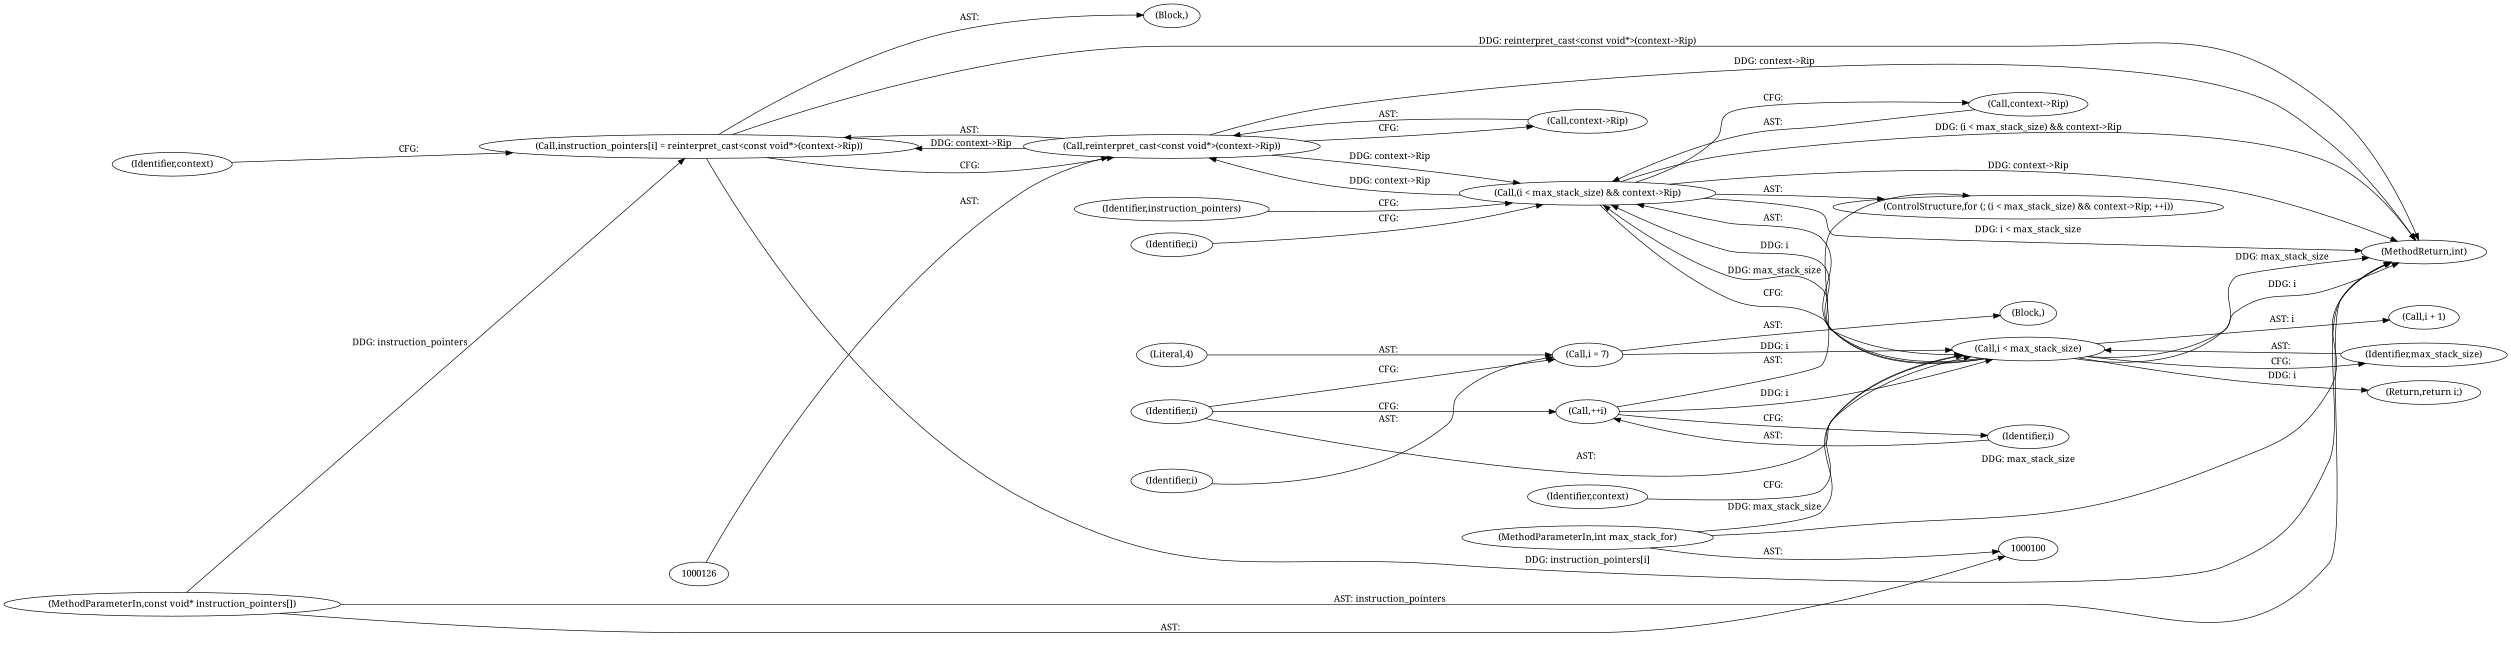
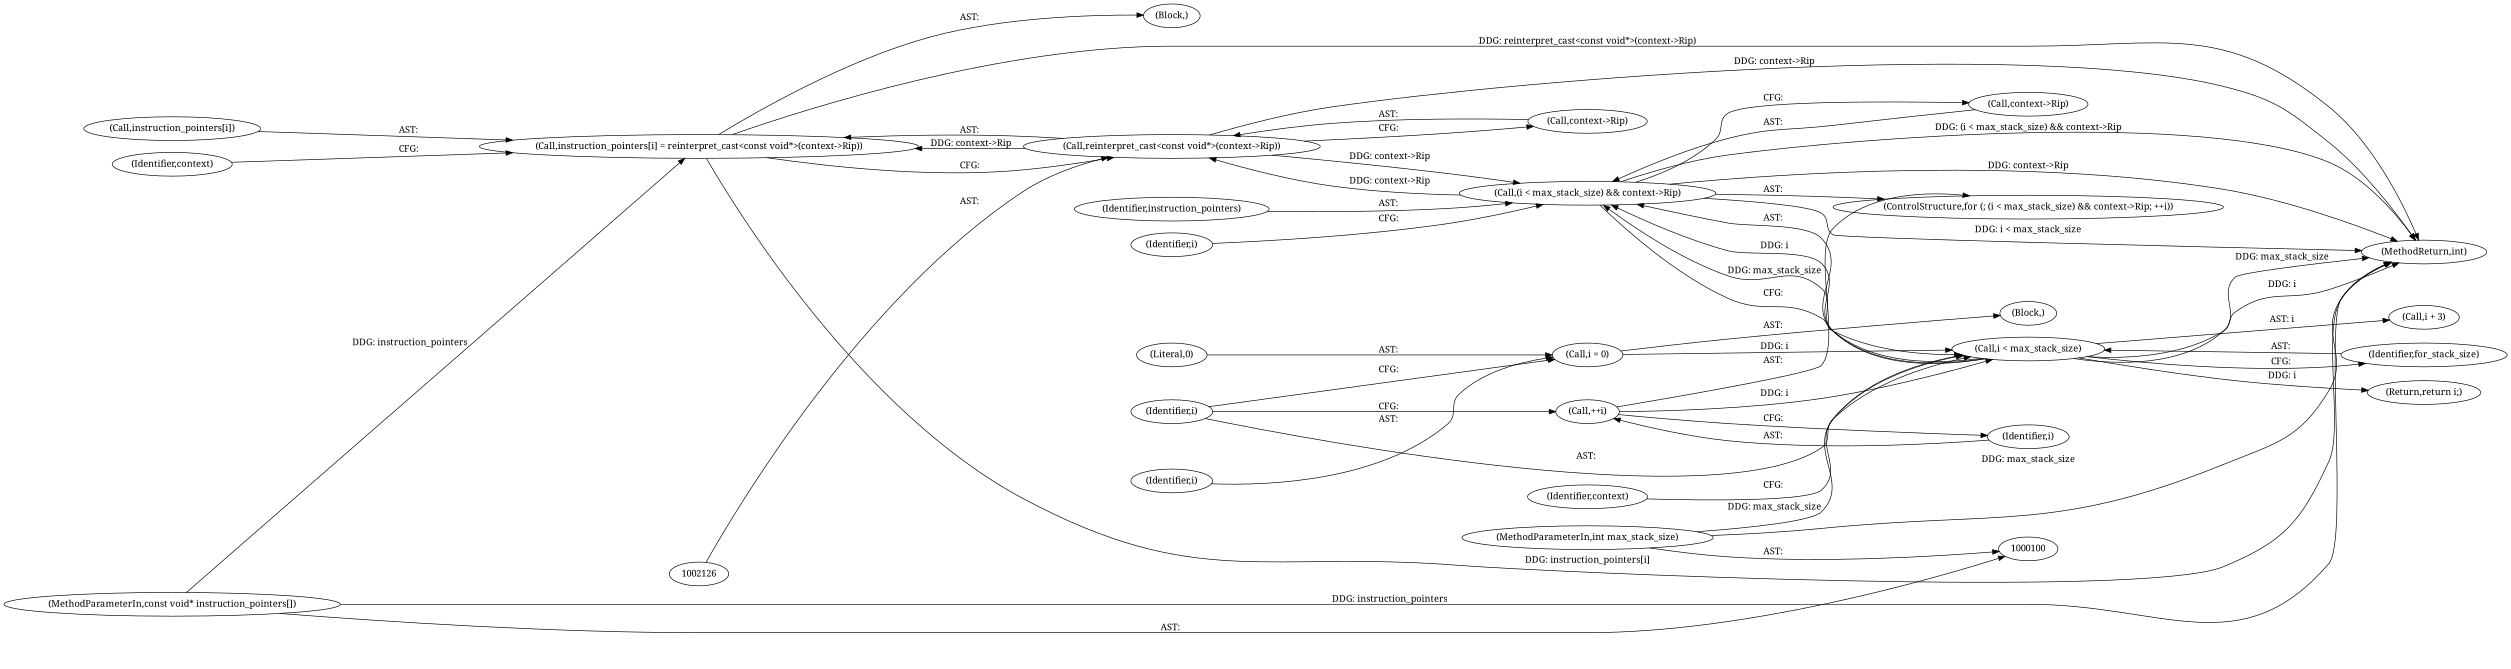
none -> (172, 129)
(1390, 204) -> (1390, 204)
(2424, 317) -> (2424, 317)
(1172, 355) -> (1172, 355)
(1588, 355) -> (1588, 355)
(2424, 355) -> (2424, 355)
(1588, 538) -> (1588, 538)
(699, 574) -> (699, 574)
(1390, 599) -> (1390, 599)
